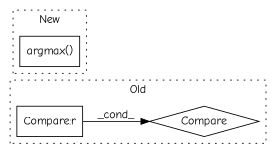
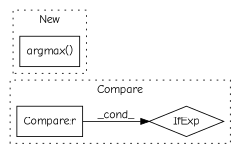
(138, 90) -> (120, 90)
(204, 121) -> (186, 121)
